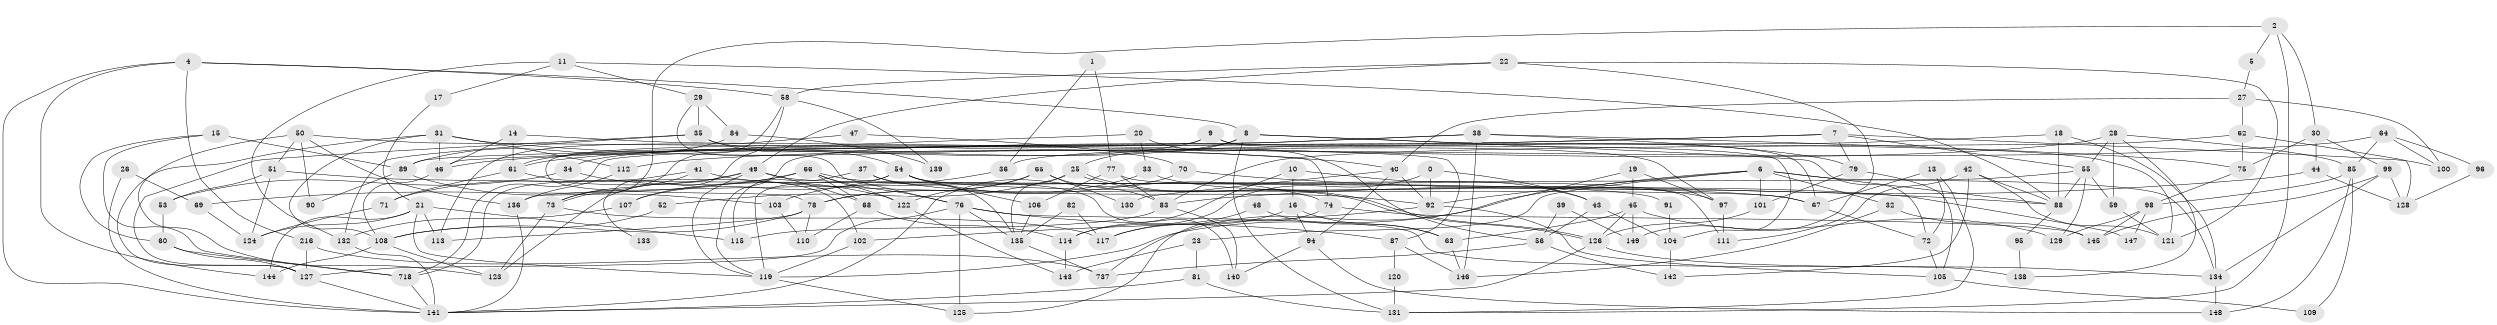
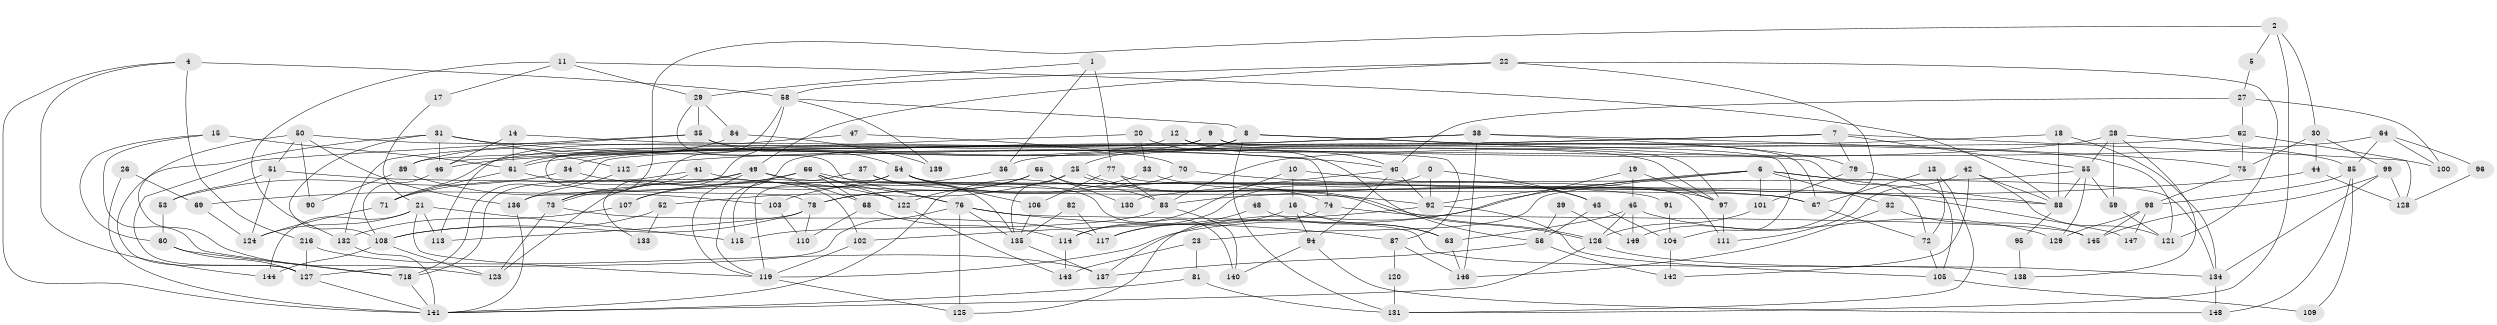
none -> (895, 77)
(720, 84) -> (1018, 112)
none -> (1175, 134)
(310, 152) -> (351, 150)
none -> (653, 224)
(1103, 277) -> (1103, 277)
